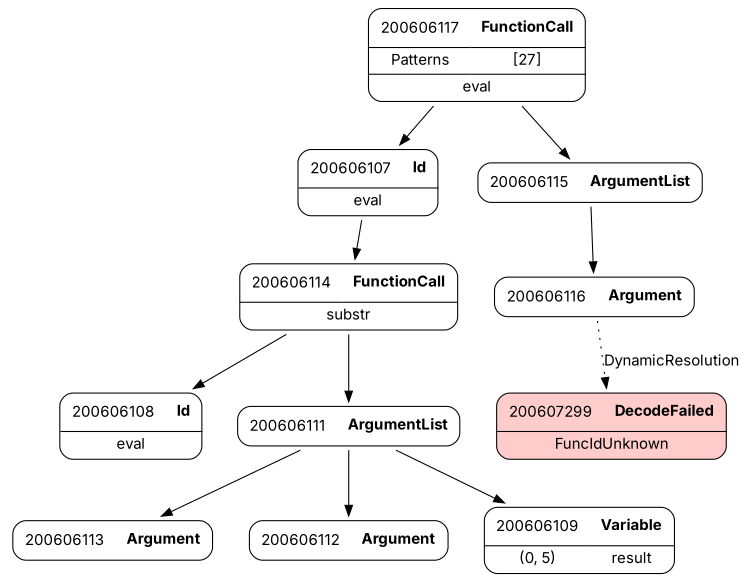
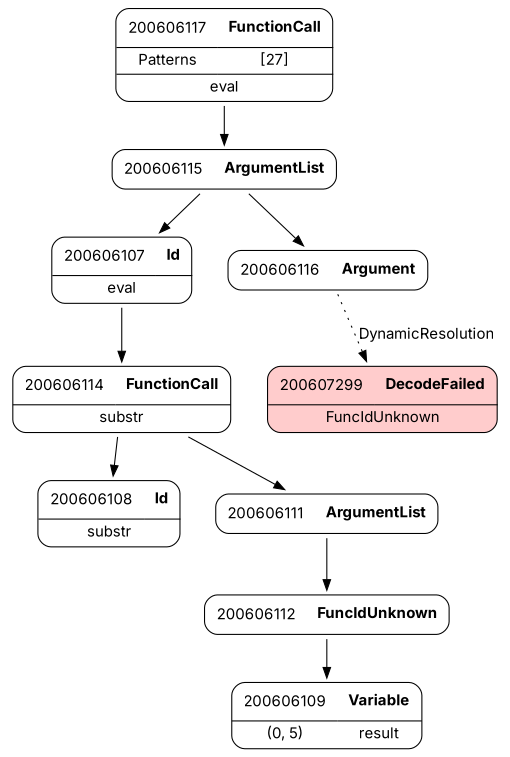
(420, 121) -> (184, 210)
(131, 444) -> (109, 532)
(445, 474) -> (327, 653)
(399, 539) -> (378, 614)
(113, 540) -> none
